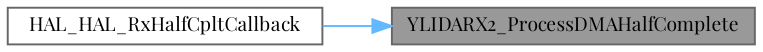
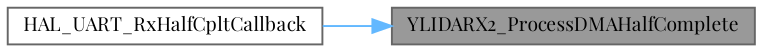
(165, 26) -> (165, 26)
